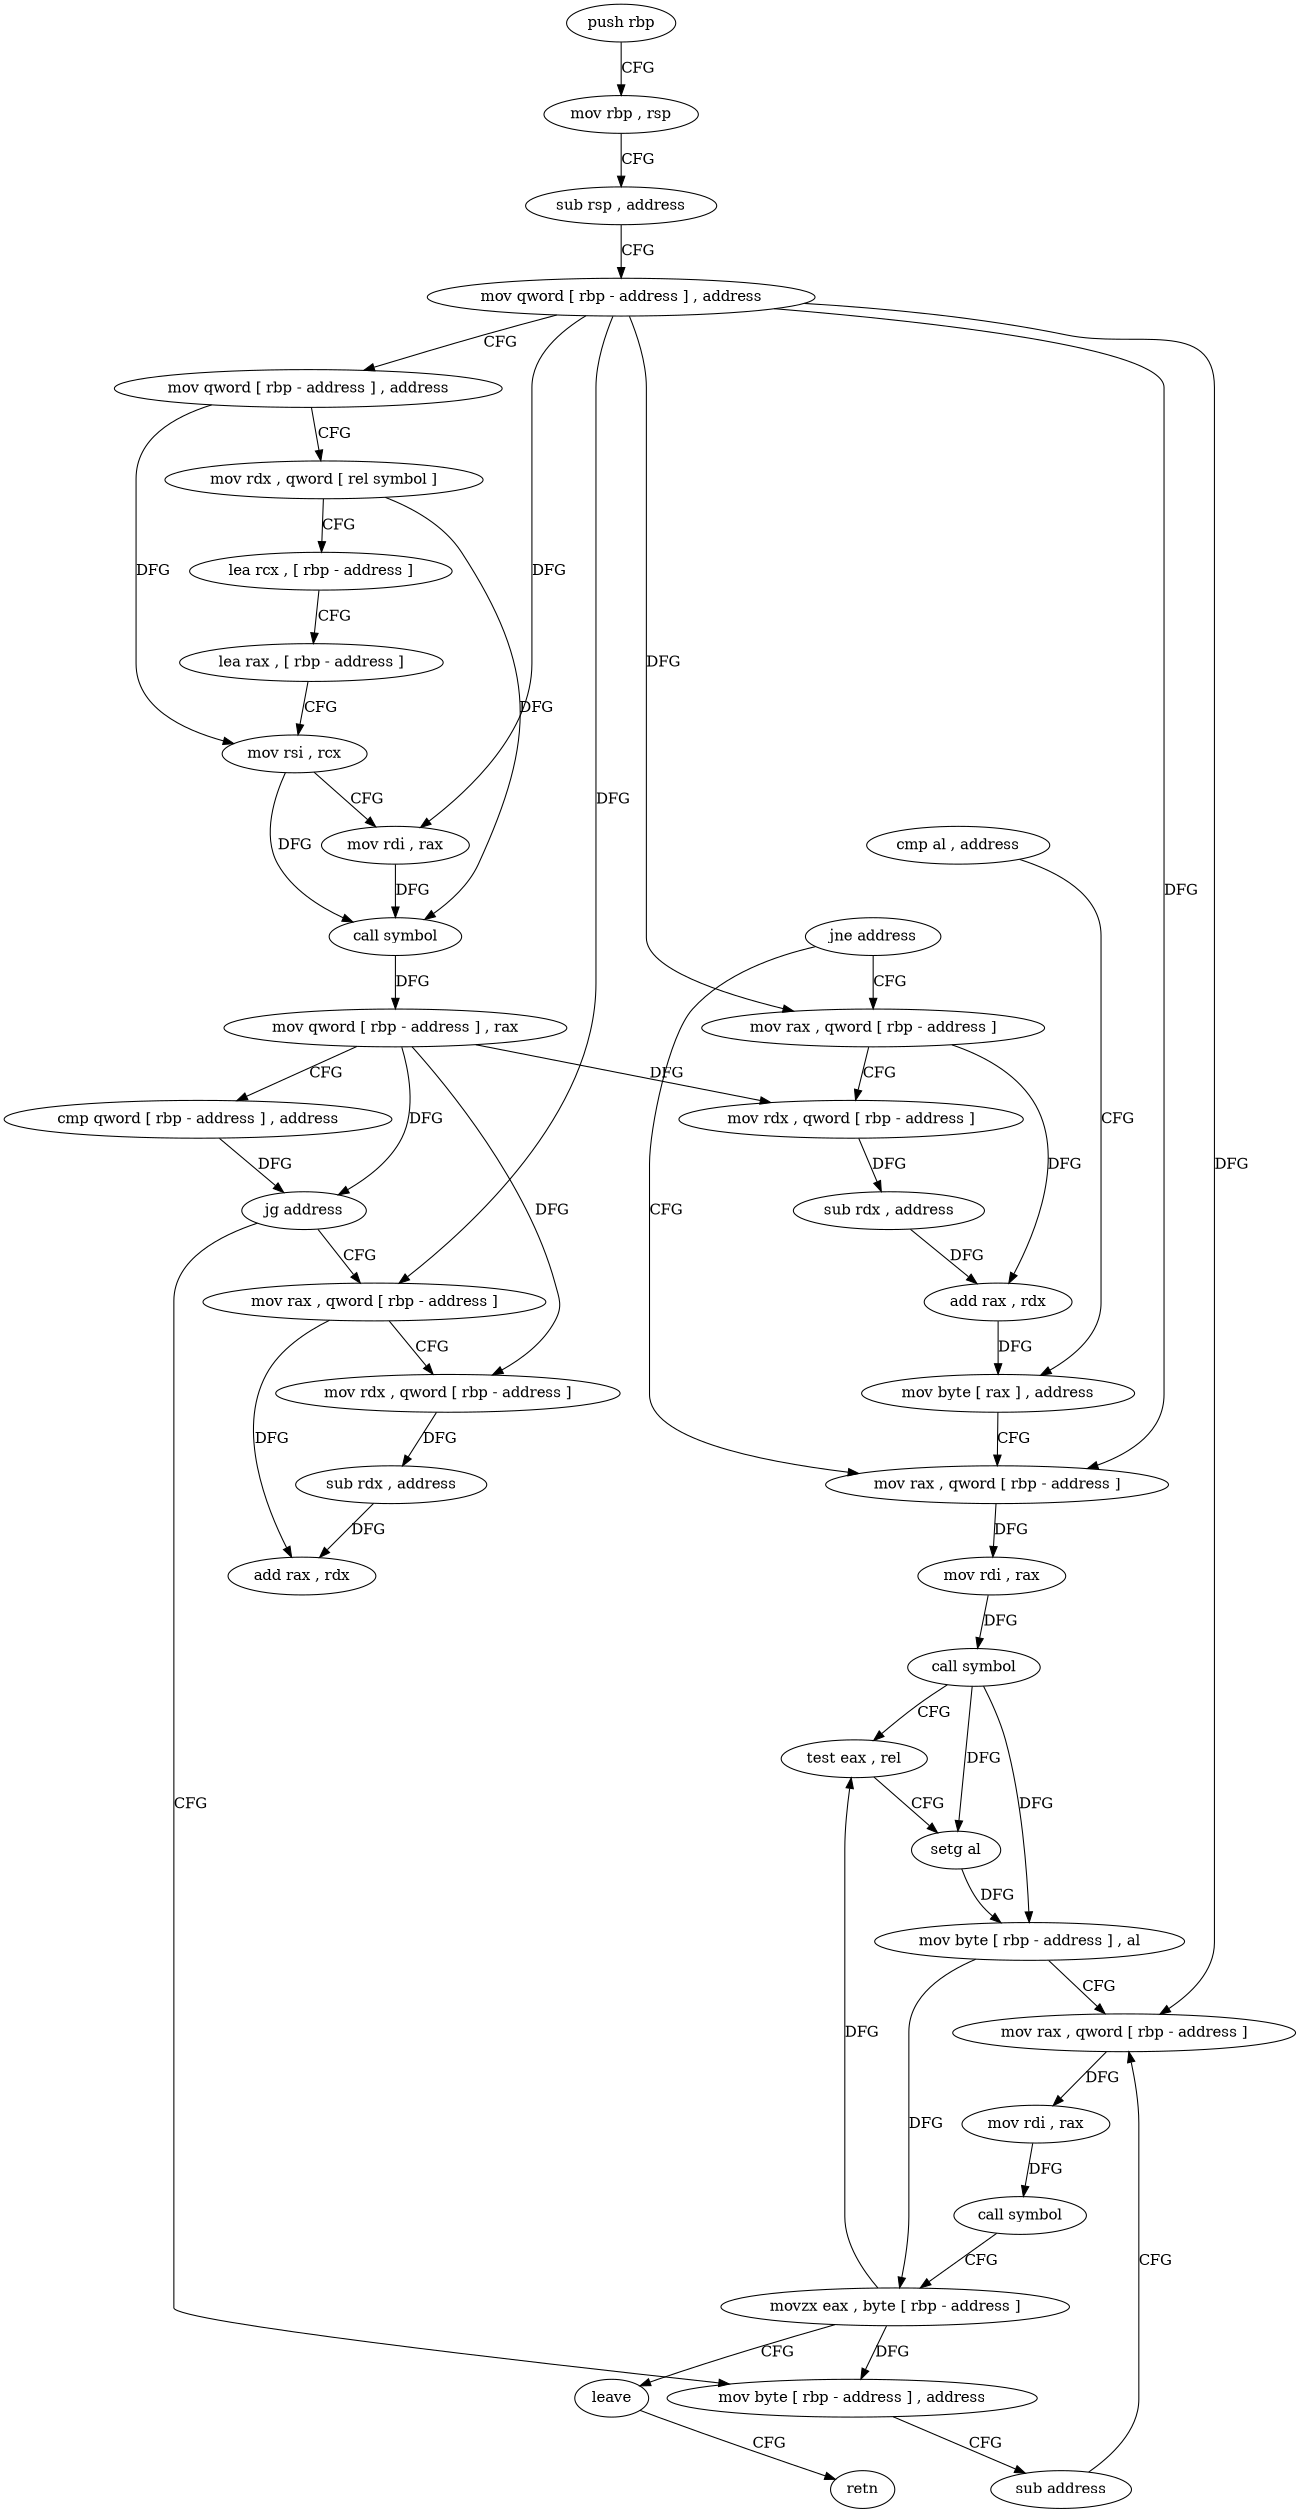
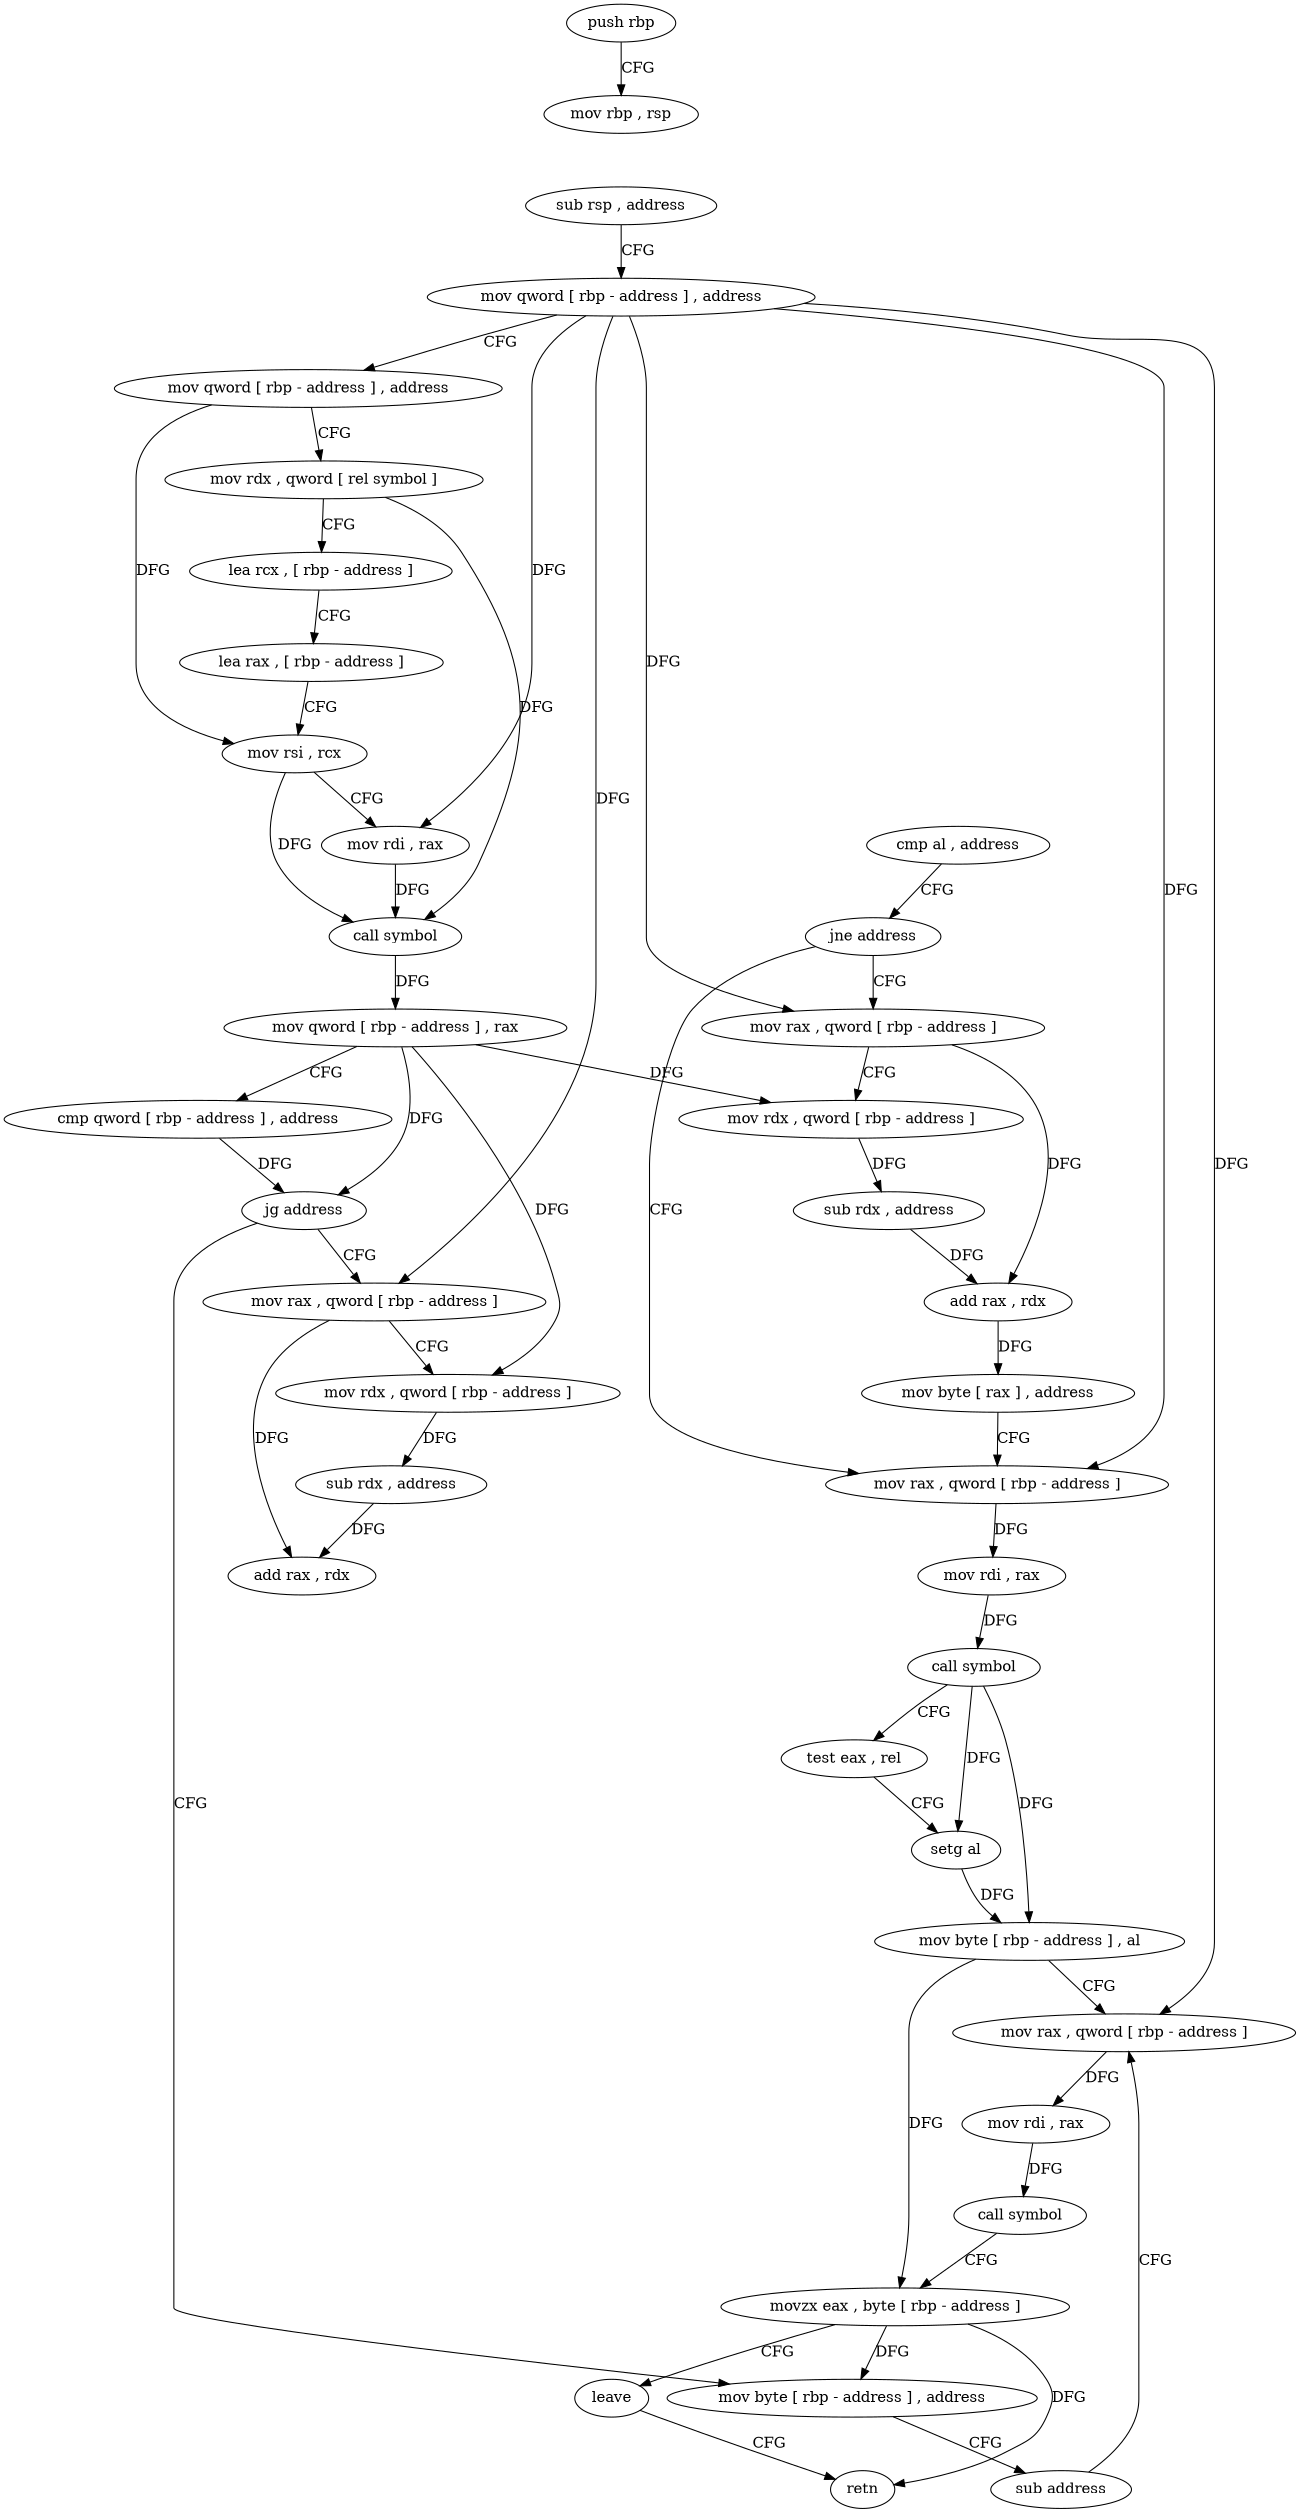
(621, 155) -> none
(1101, 1104) -> (919, 887)
(845, 2043) -> (1041, 2428)
